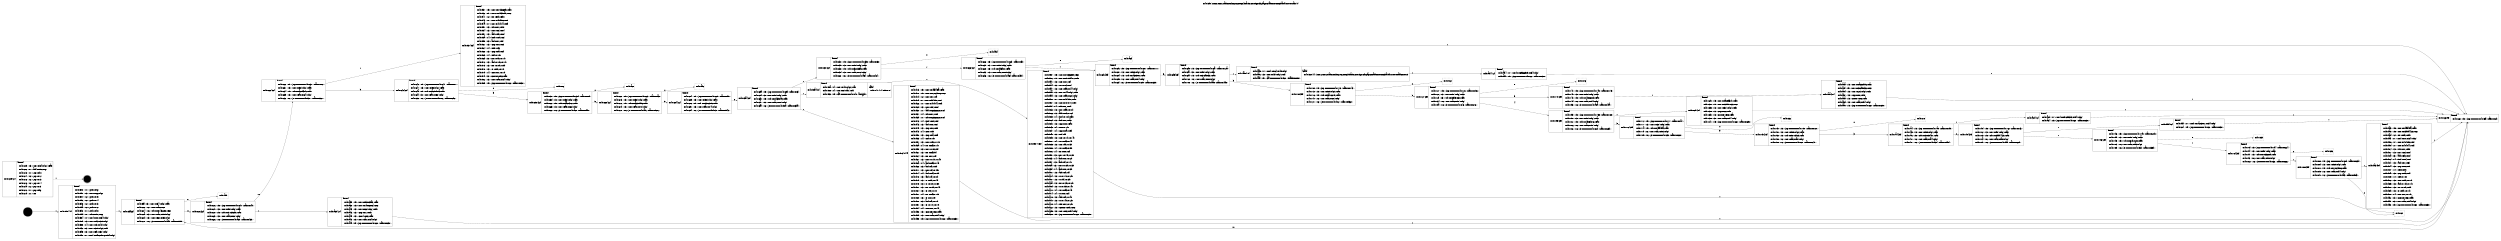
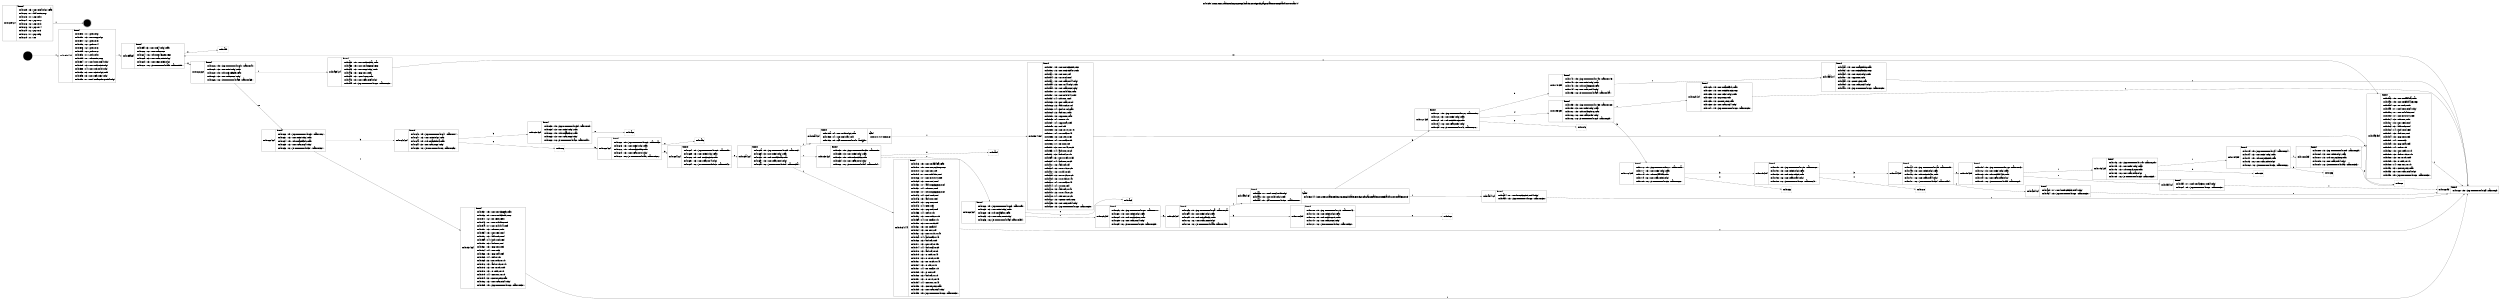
(1384, 96) -> (1382, 160)
(594, 103) -> (581, 149)
(1465, 224) -> (1391, 61)
